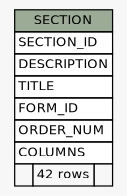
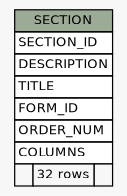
(64, 174) -> (64, 174)
